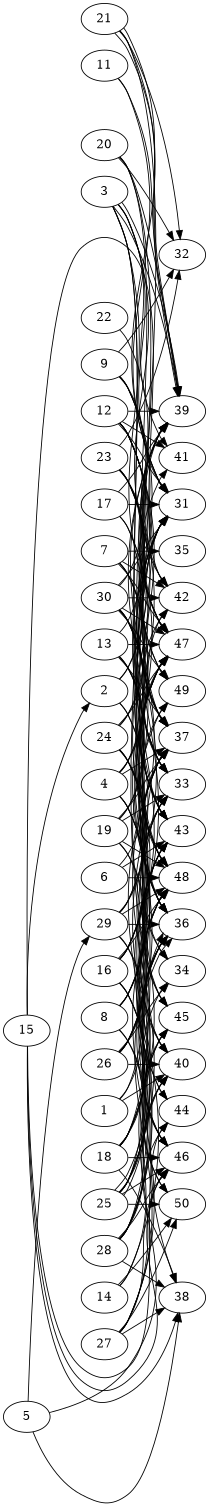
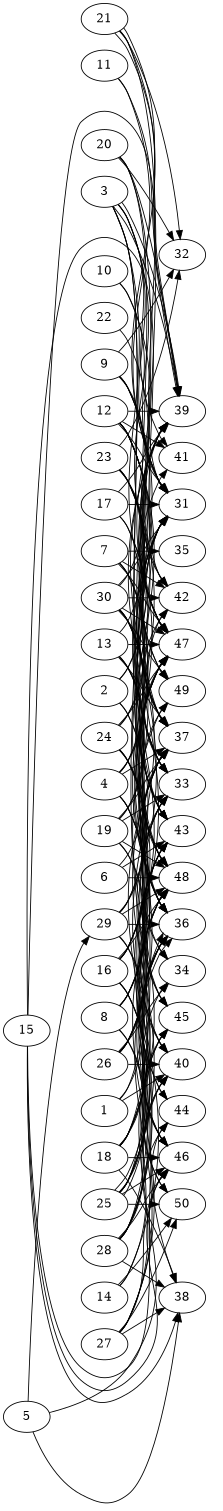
none -> (105, 271)
(38, 859) -> (57, 290)
